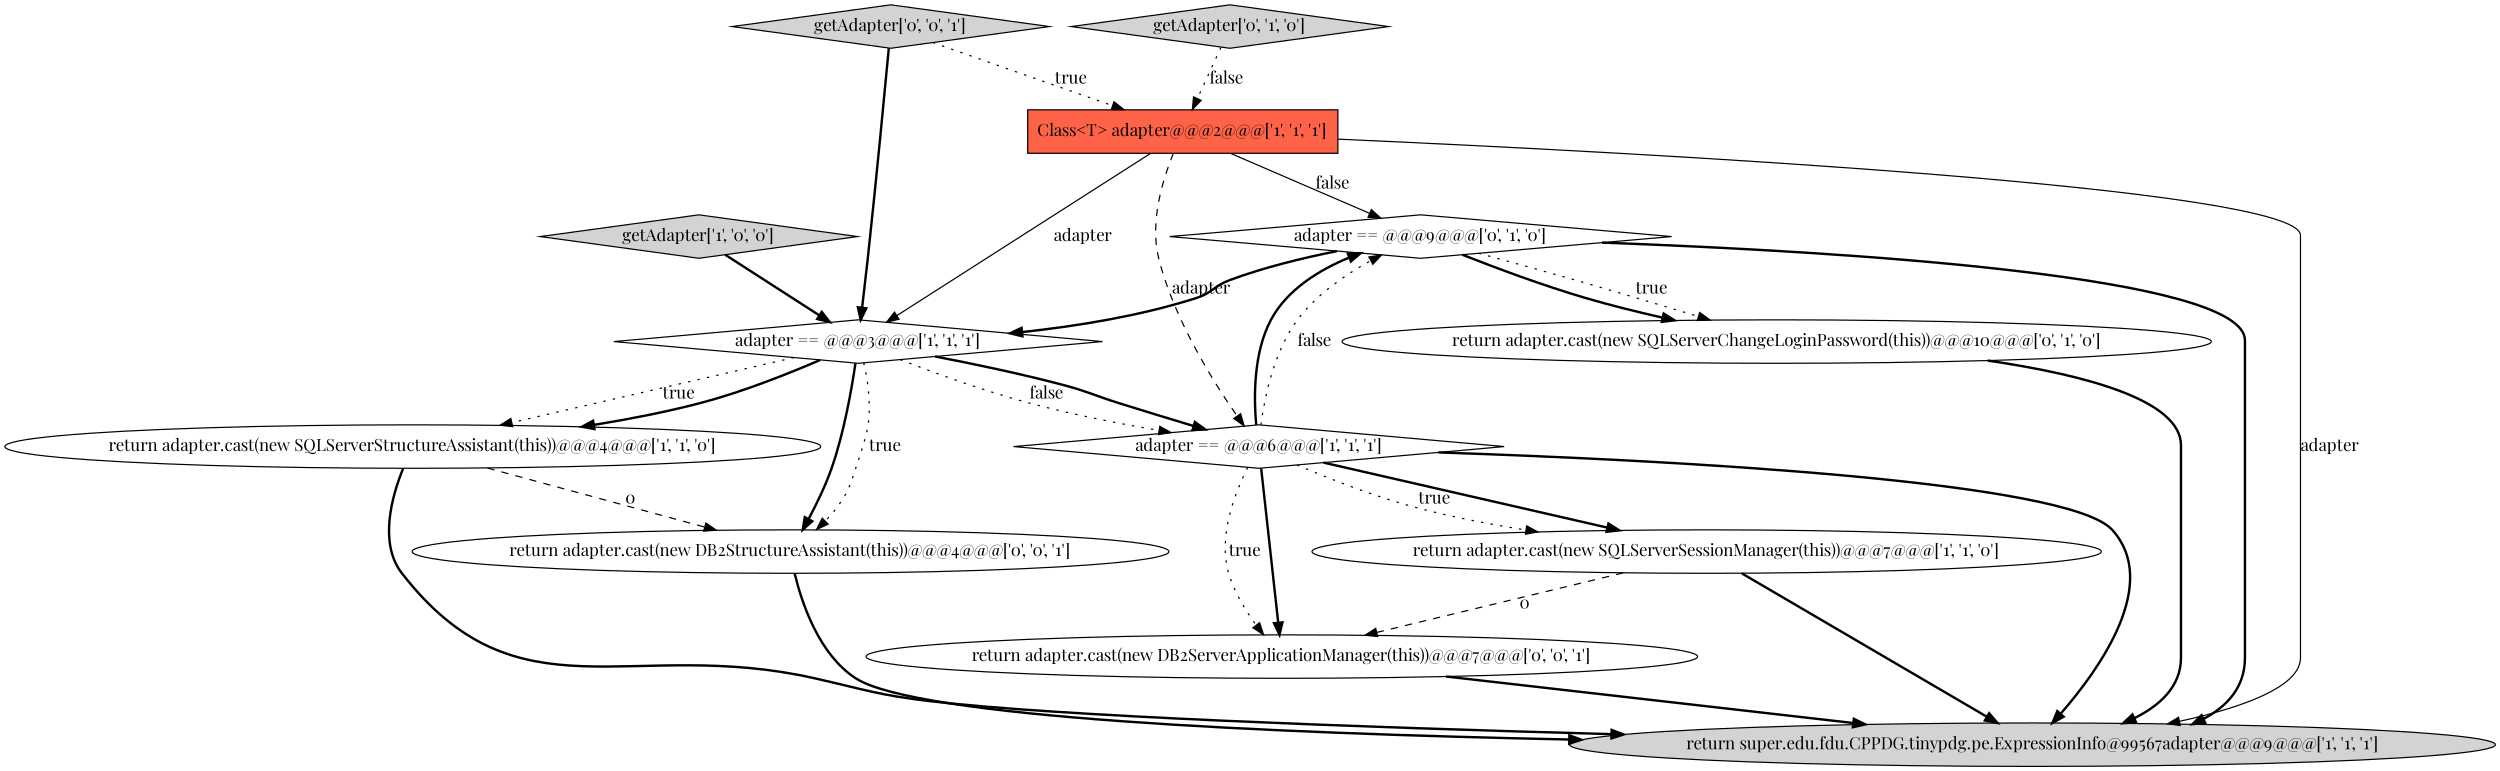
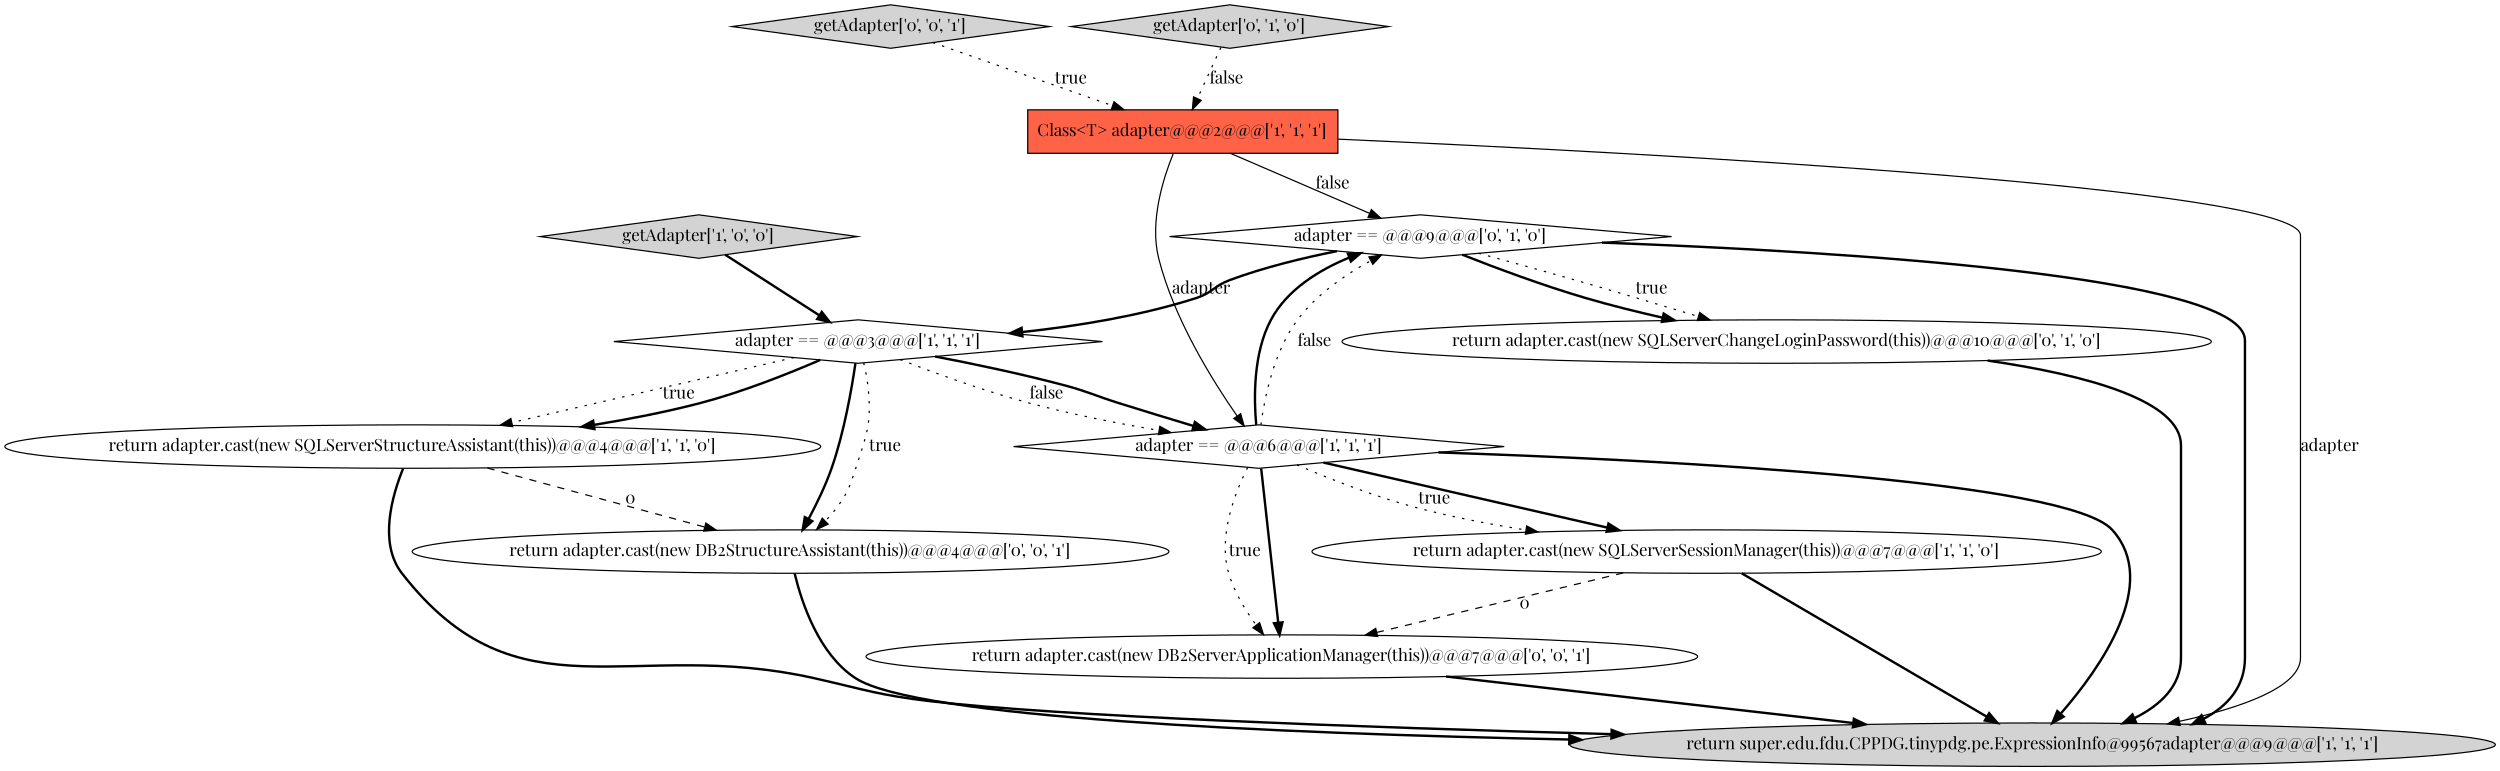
(876, 178) -> none
(1024, 235) -> none
(1169, 291) -> (1169, 291)
